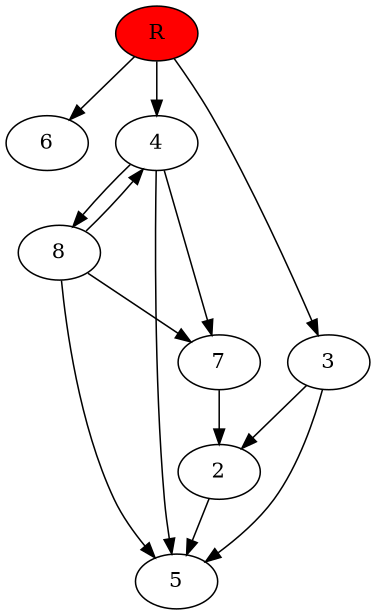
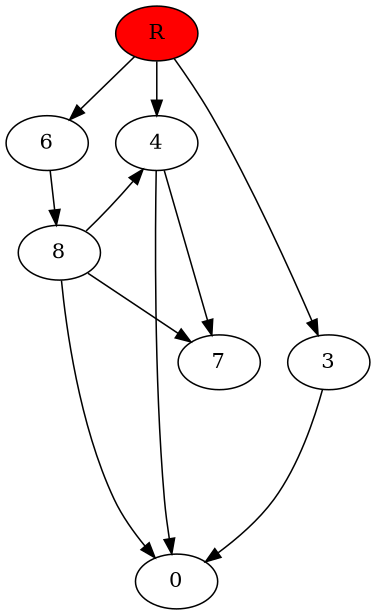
(106, 189) -> (52, 190)
(219, 472) -> none
(177, 581) -> (177, 581)
